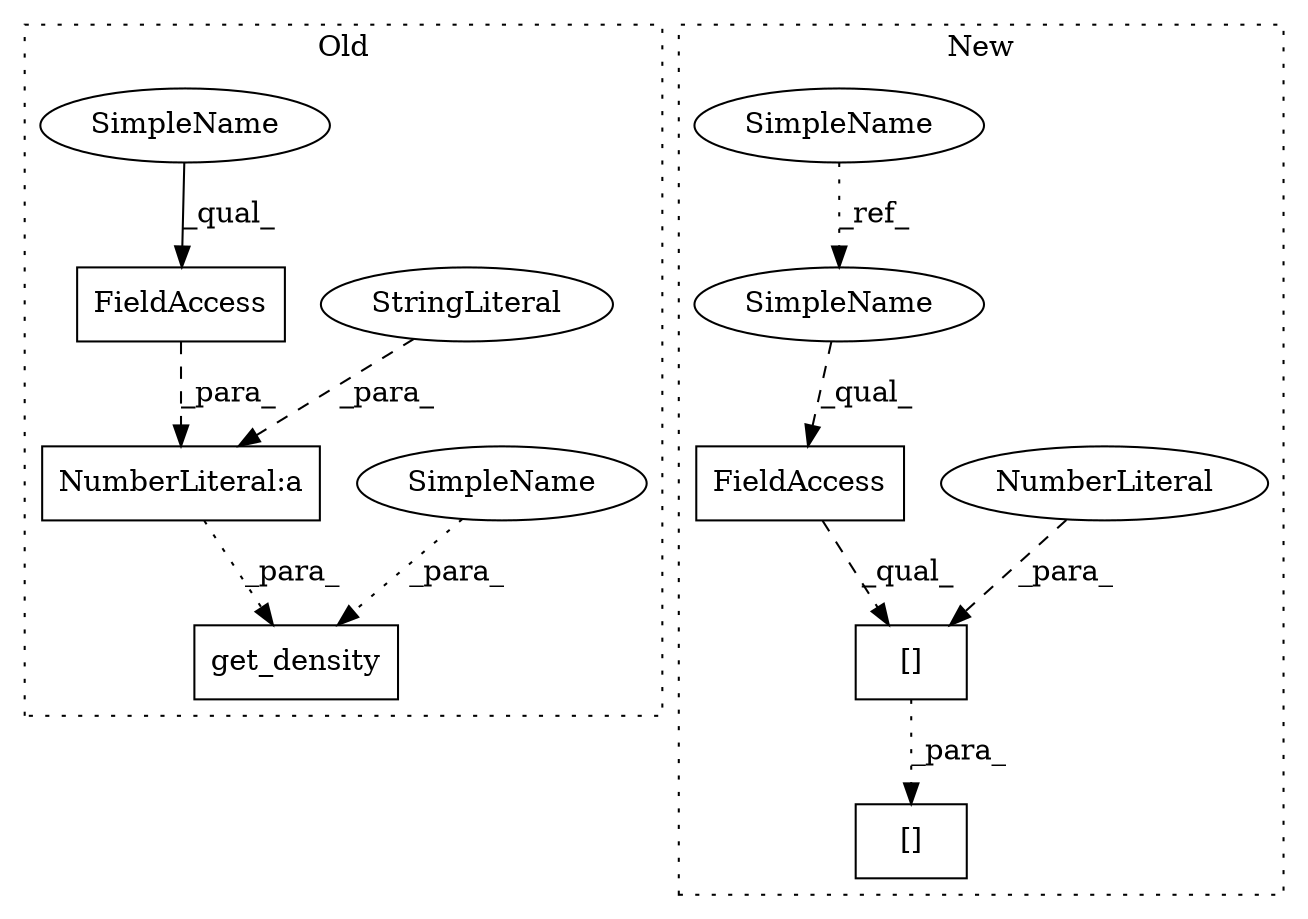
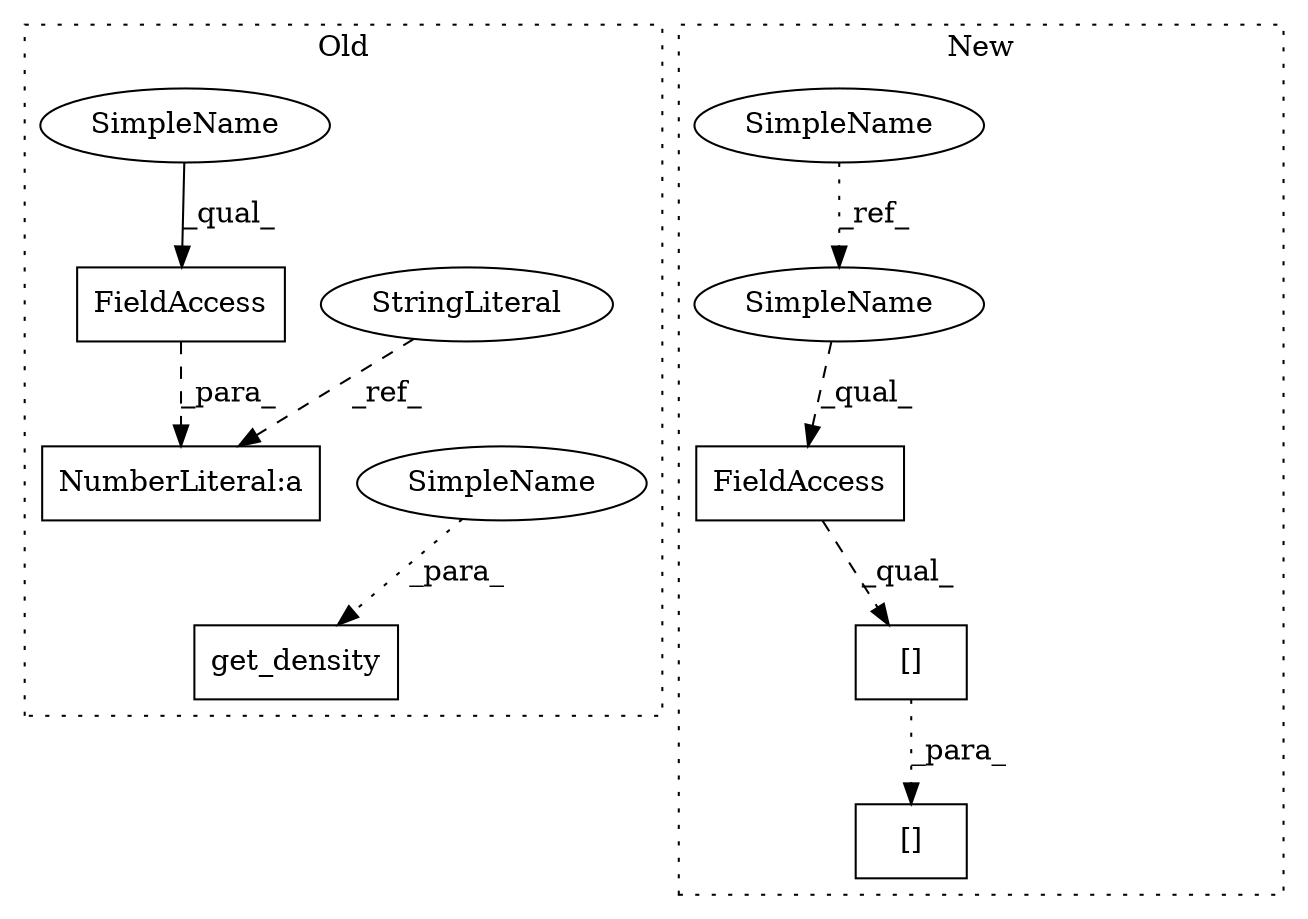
(387, 394) -> (387, 394)
(1105, 483) -> none
(233, 564) -> none
